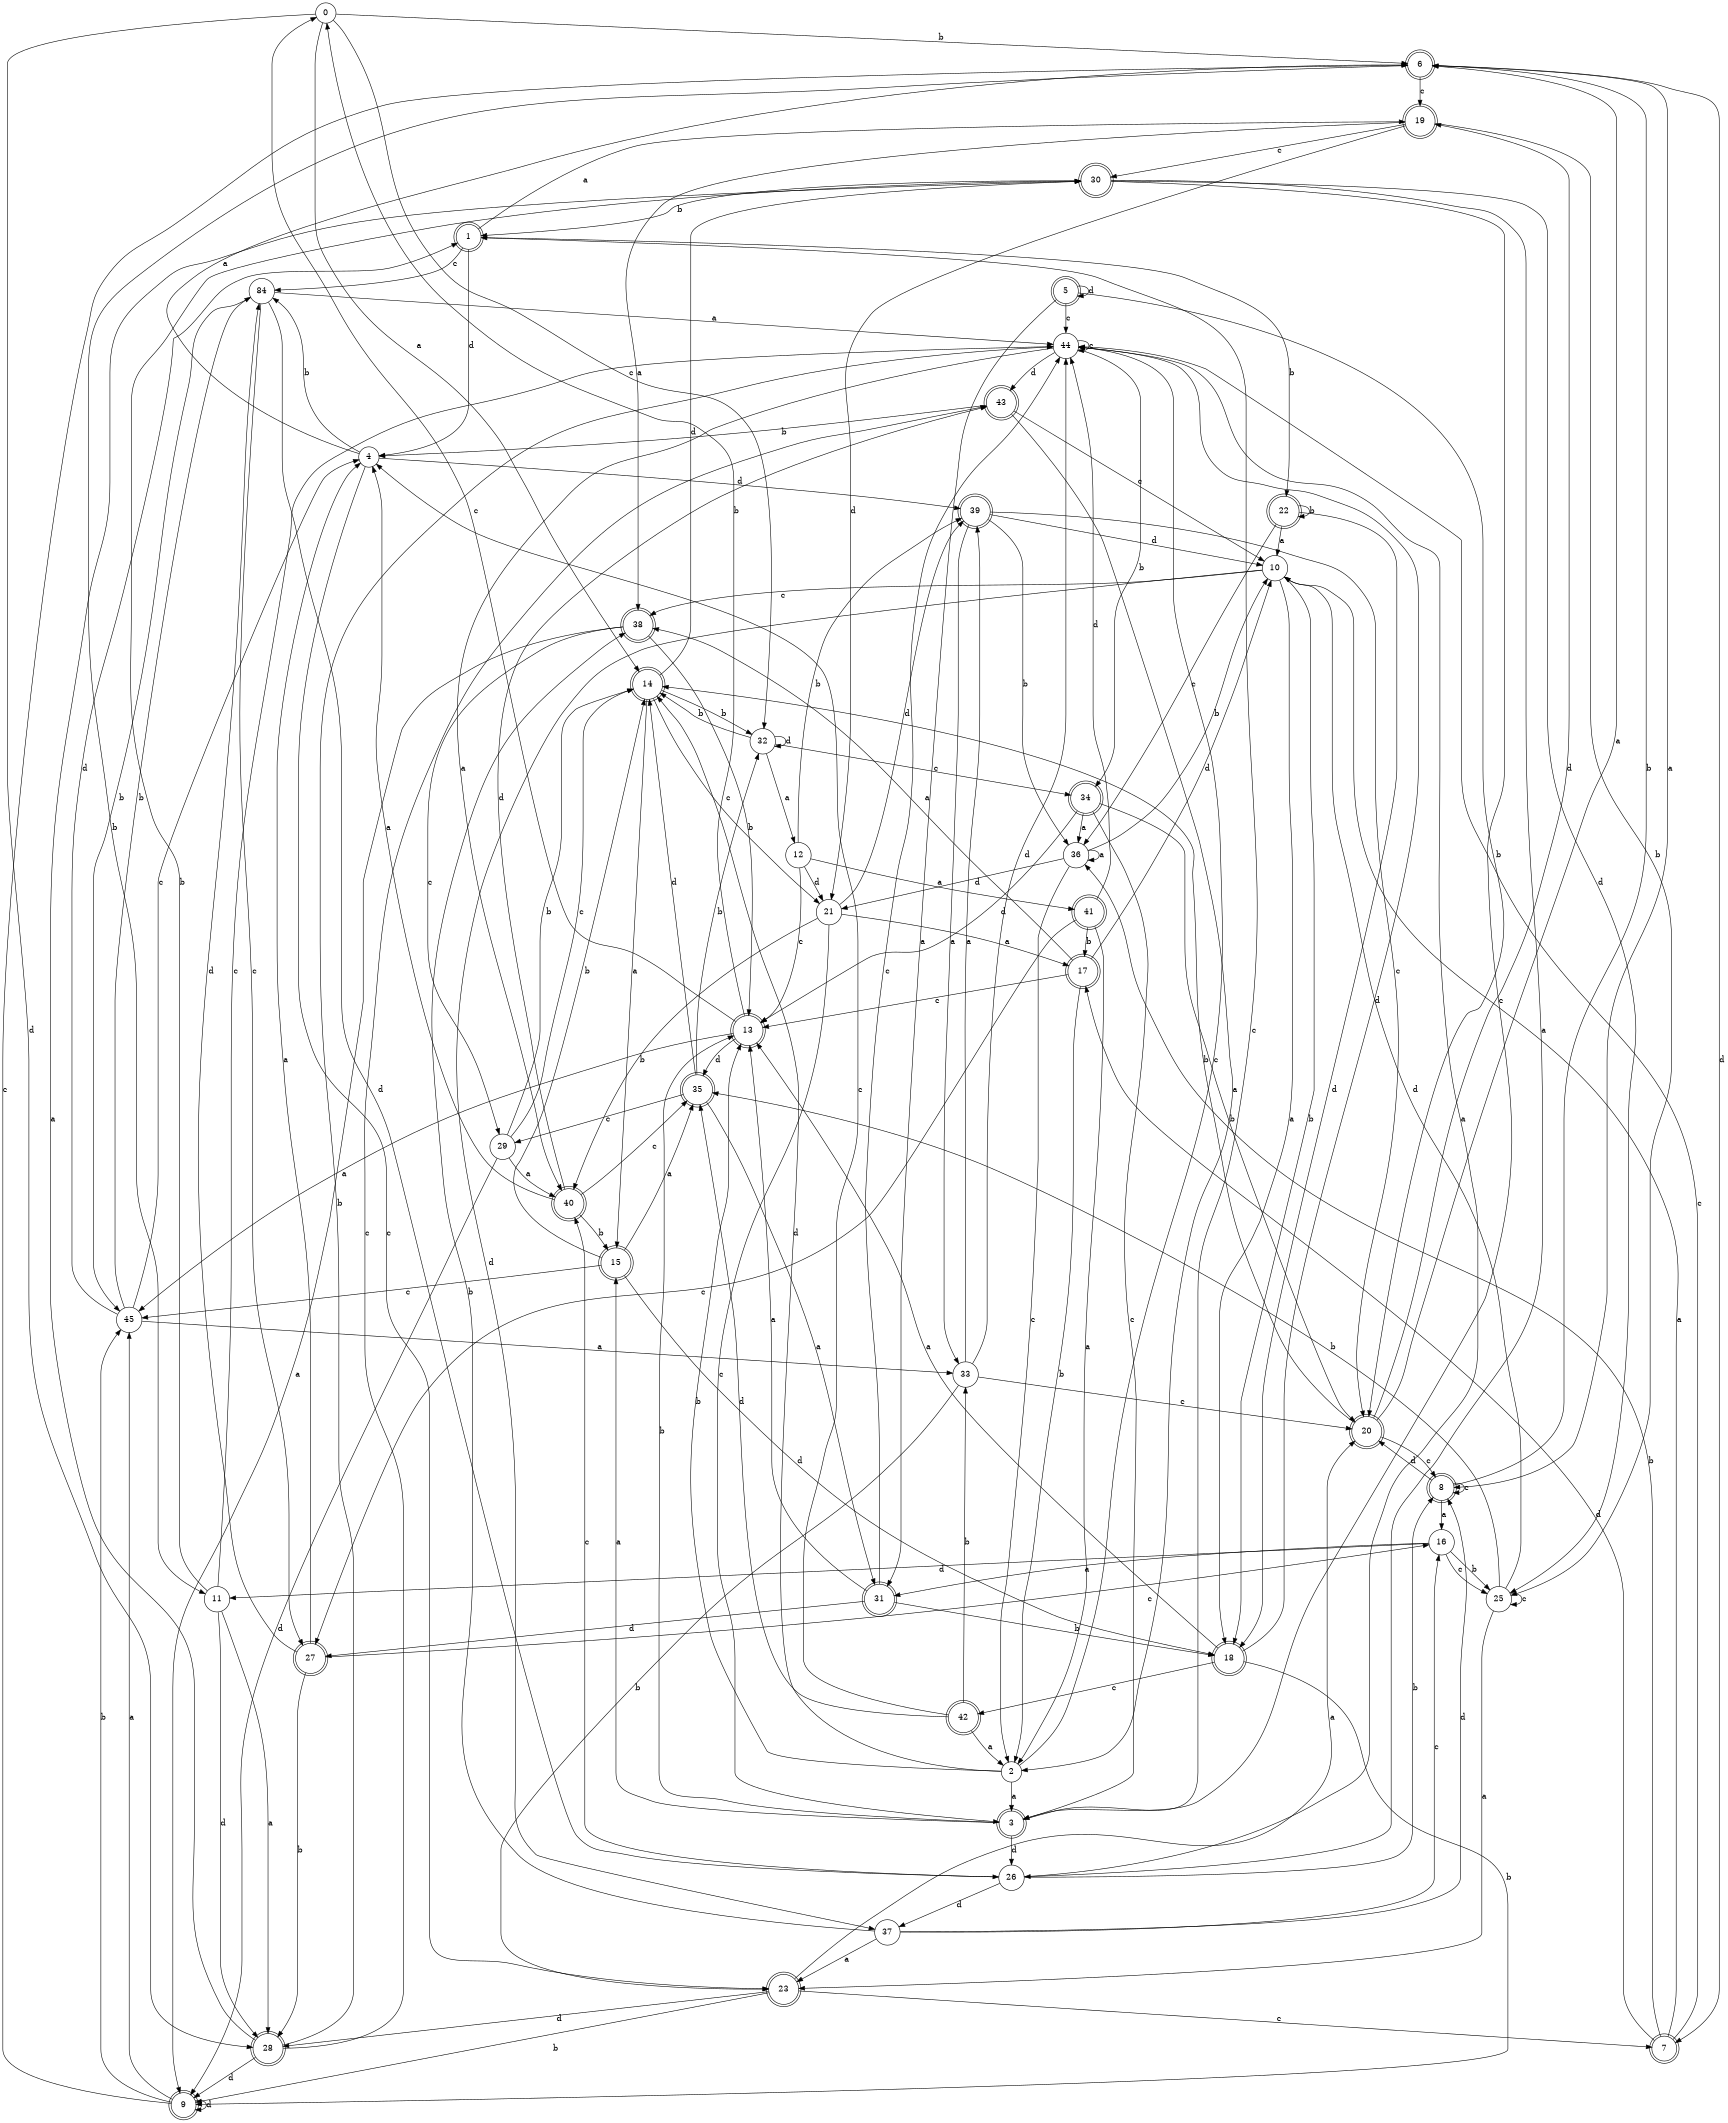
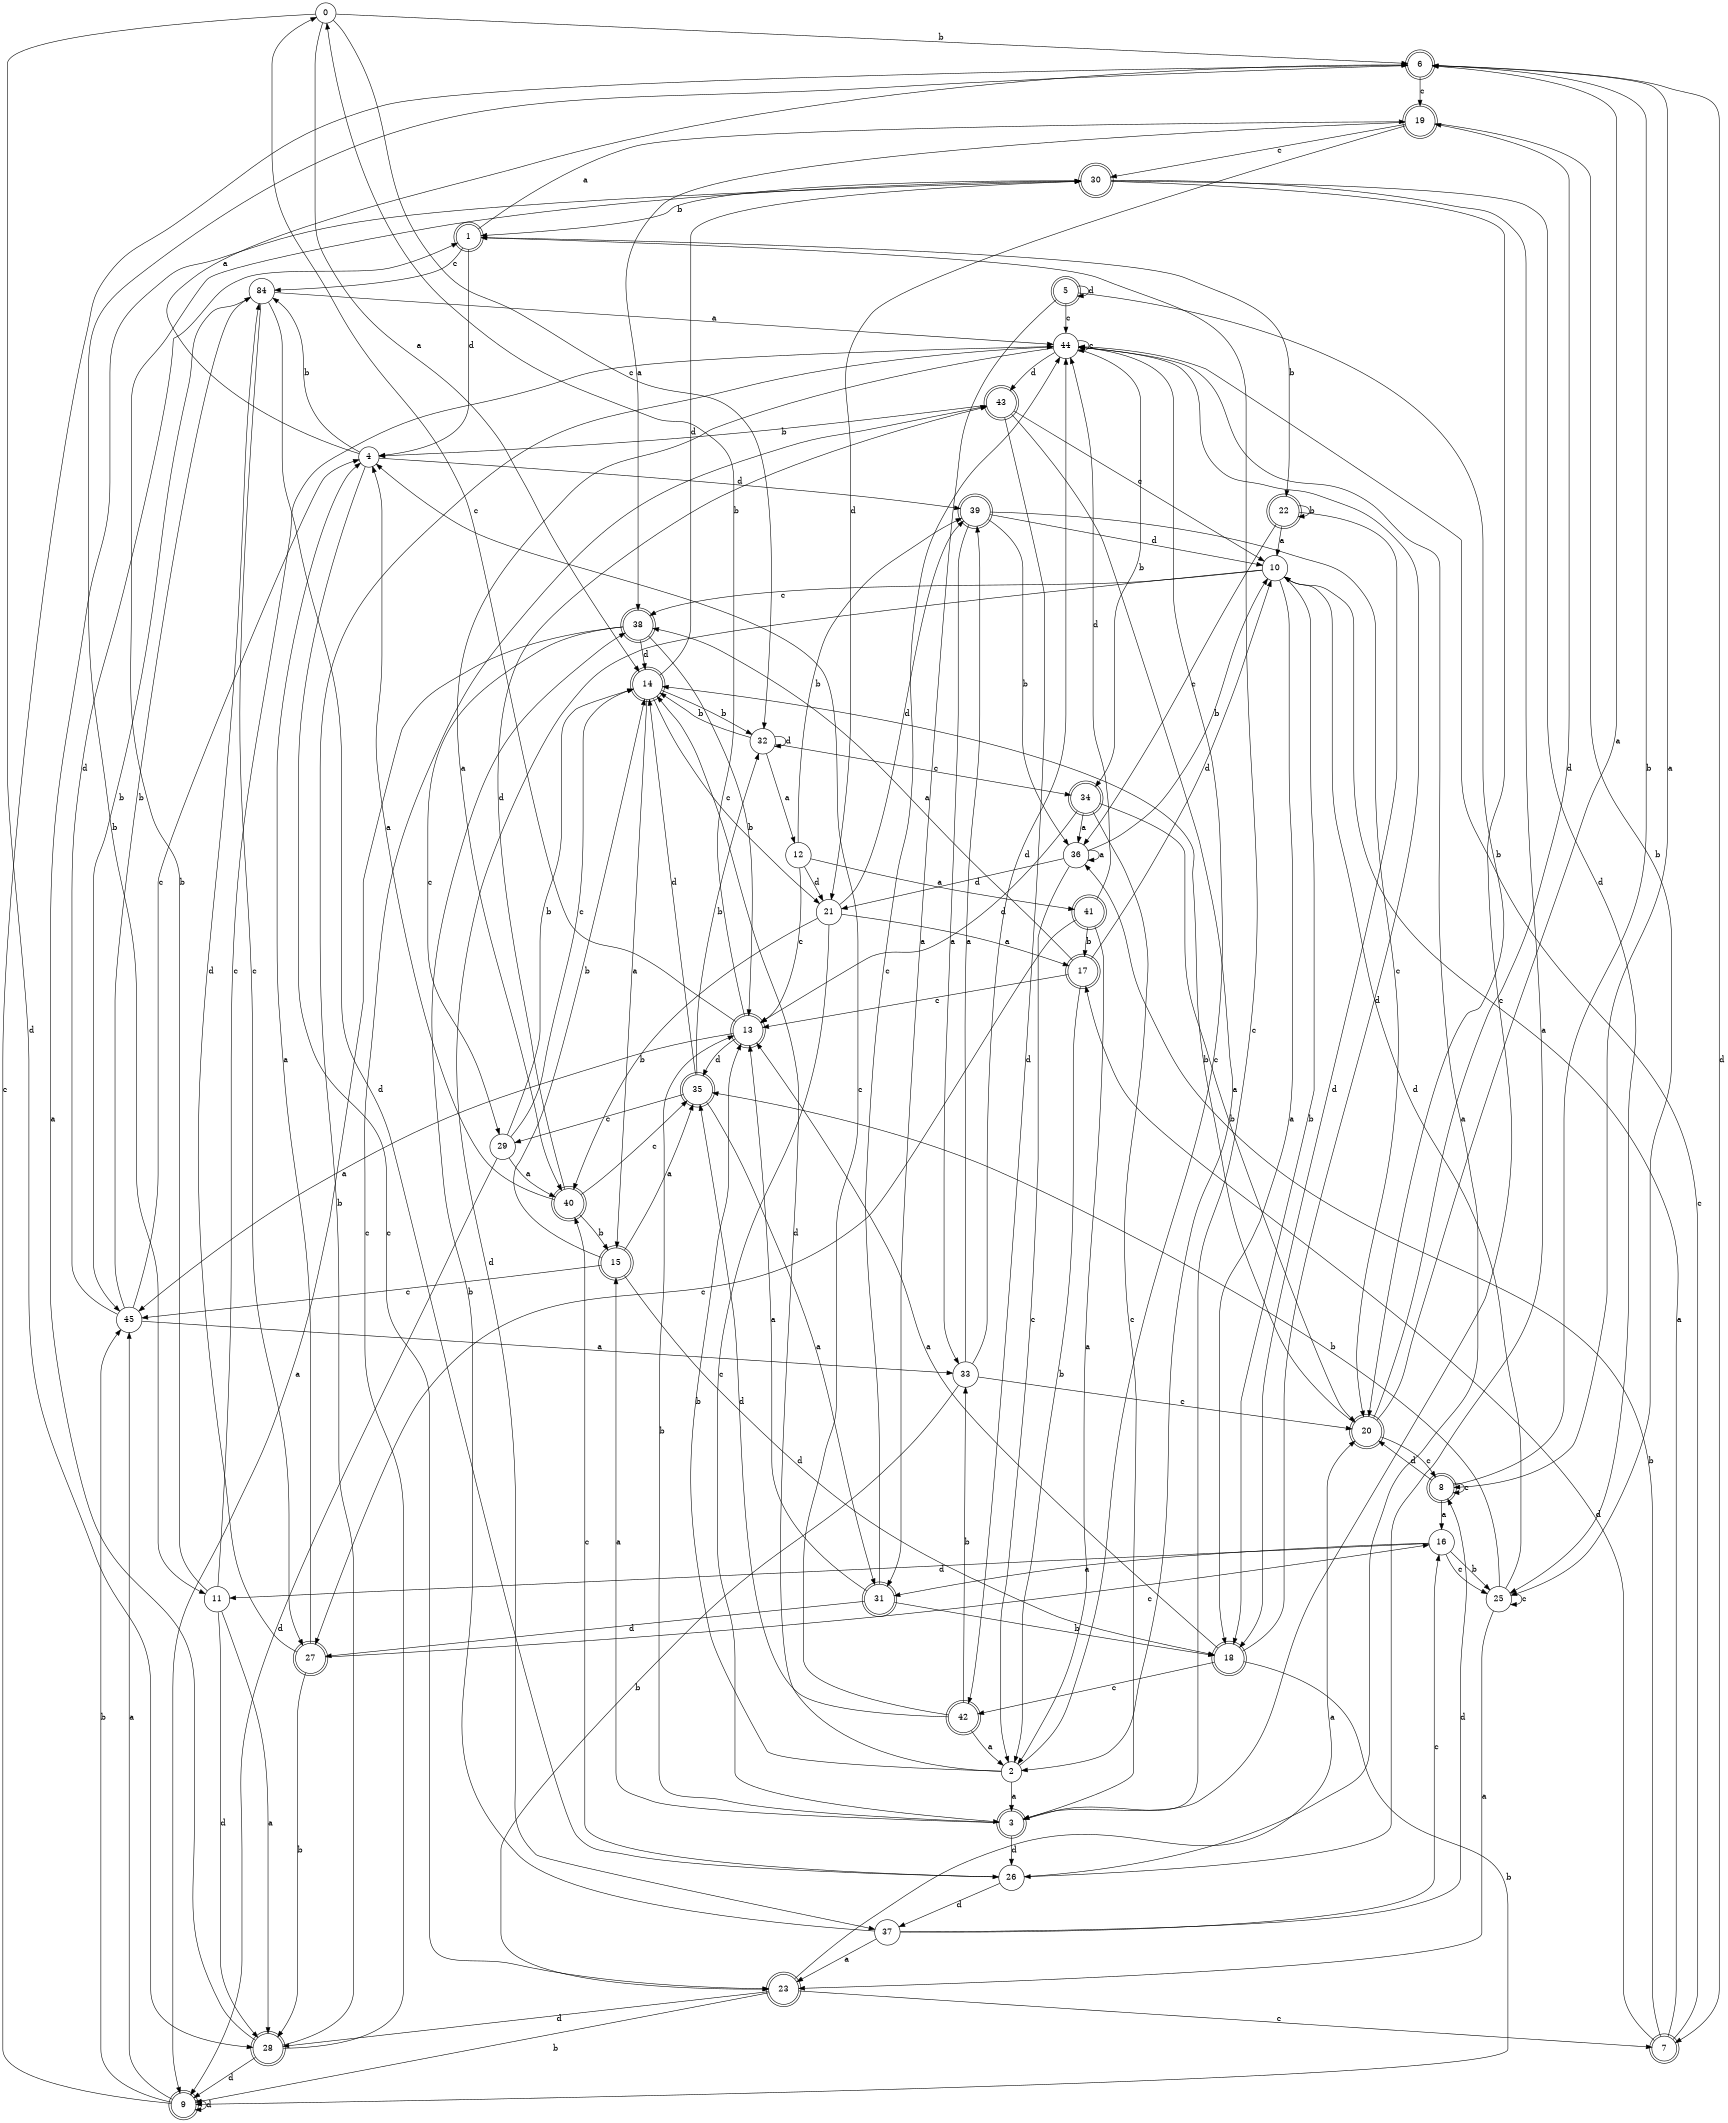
none -> (643, 654)
none -> (1026, 1057)
(1392, 1857) -> none
